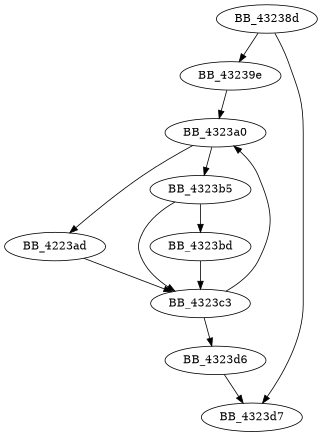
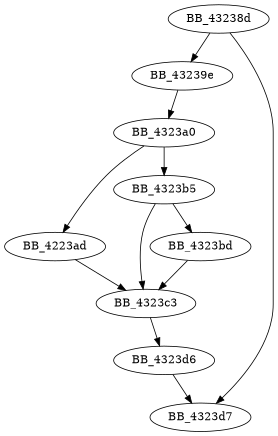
(270, 225) -> none
